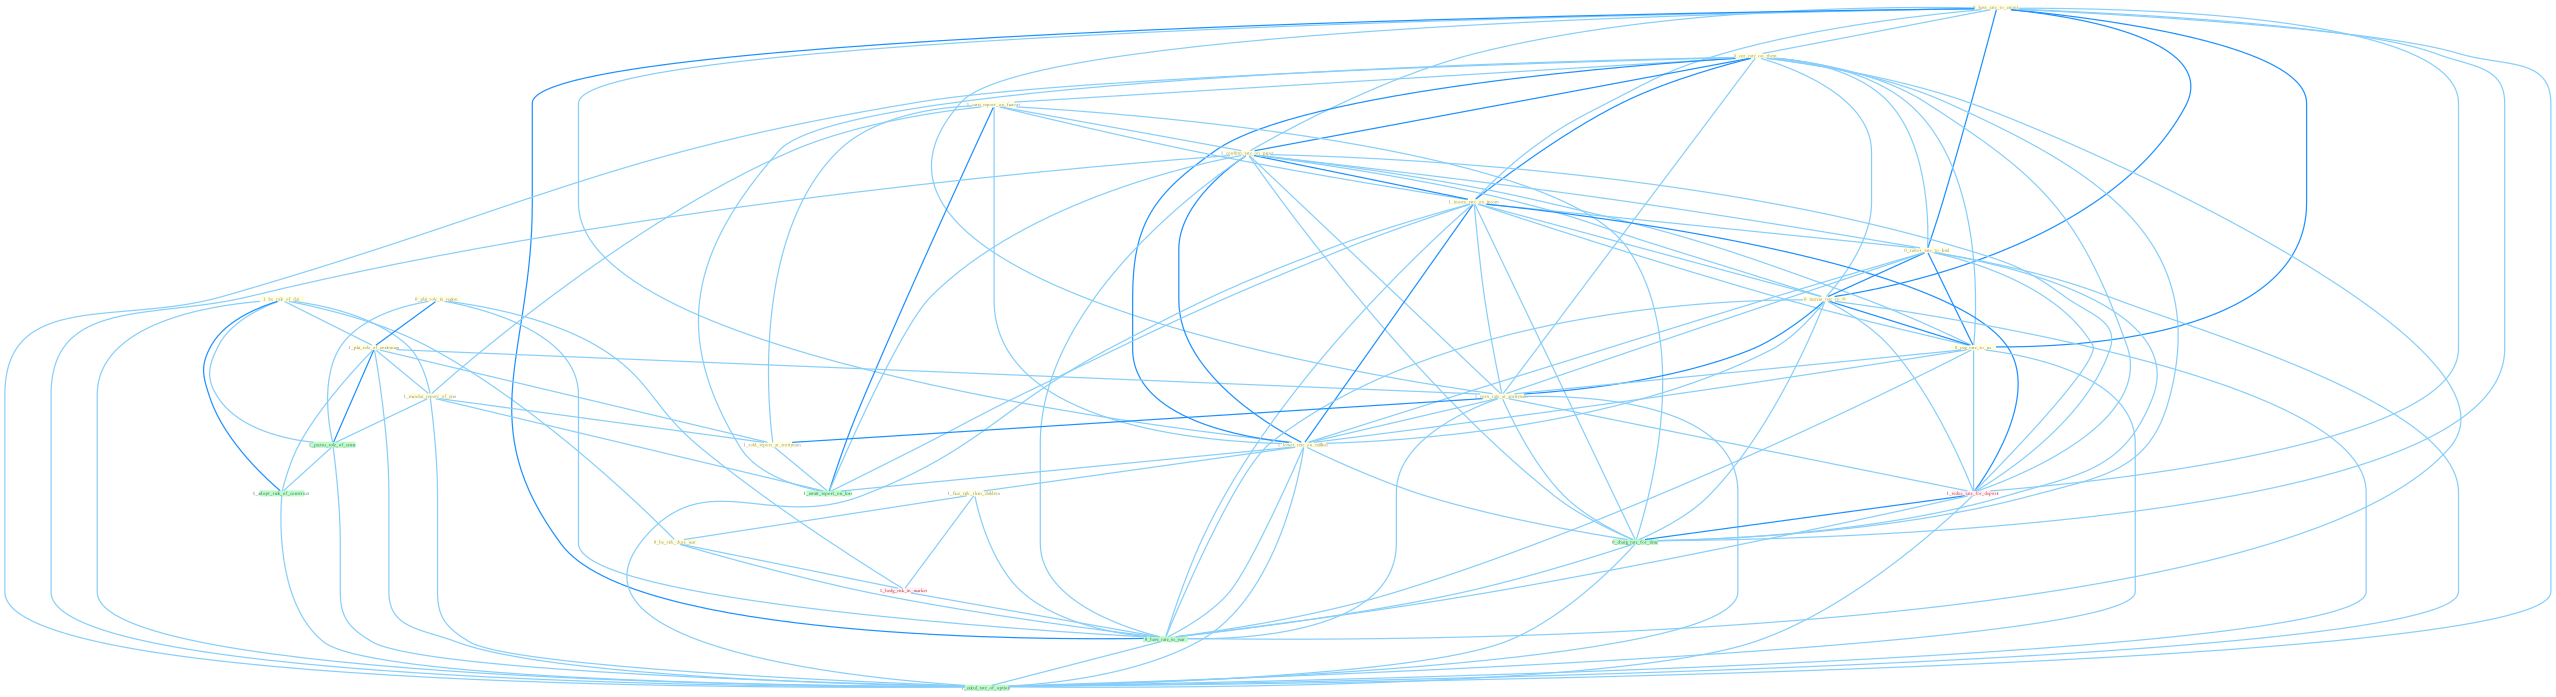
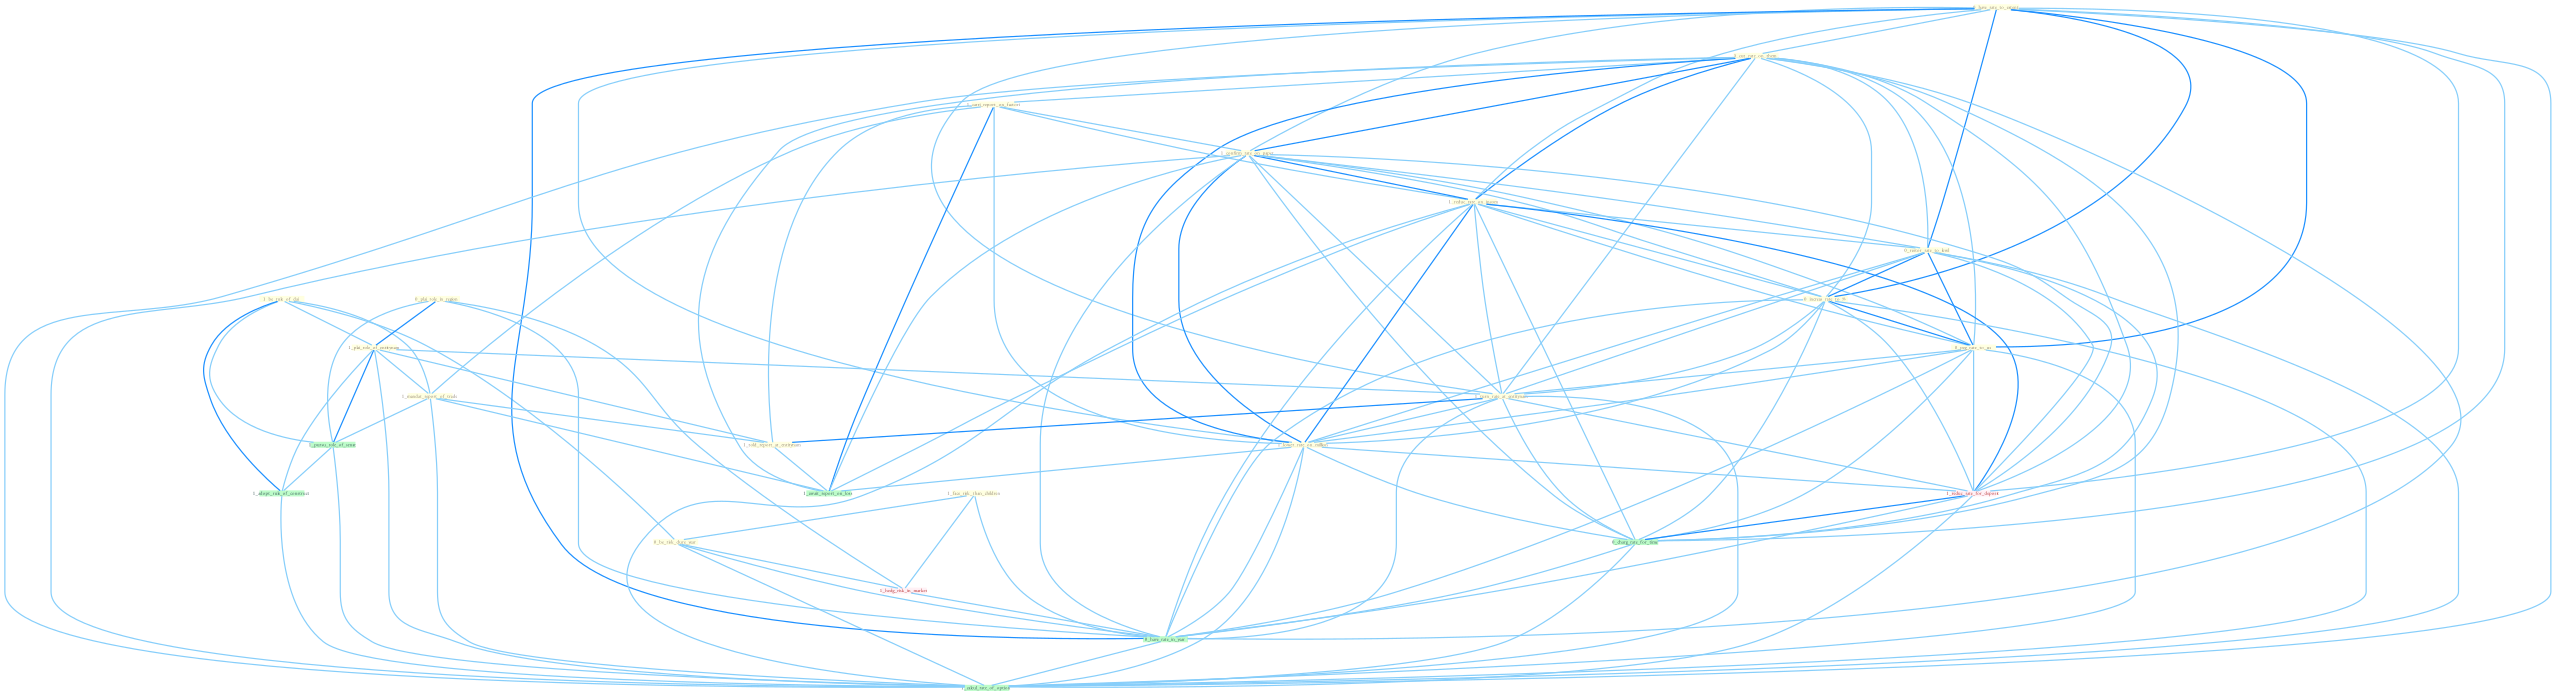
(1388, 151) -> (1837, 474)
(1474, 202) -> (1474, 202)
(1697, 367) -> (1697, 367)
(430, 396) -> (430, 396)
(1132, 470) -> (1639, 469)
(196, 640) -> (793, 597)
